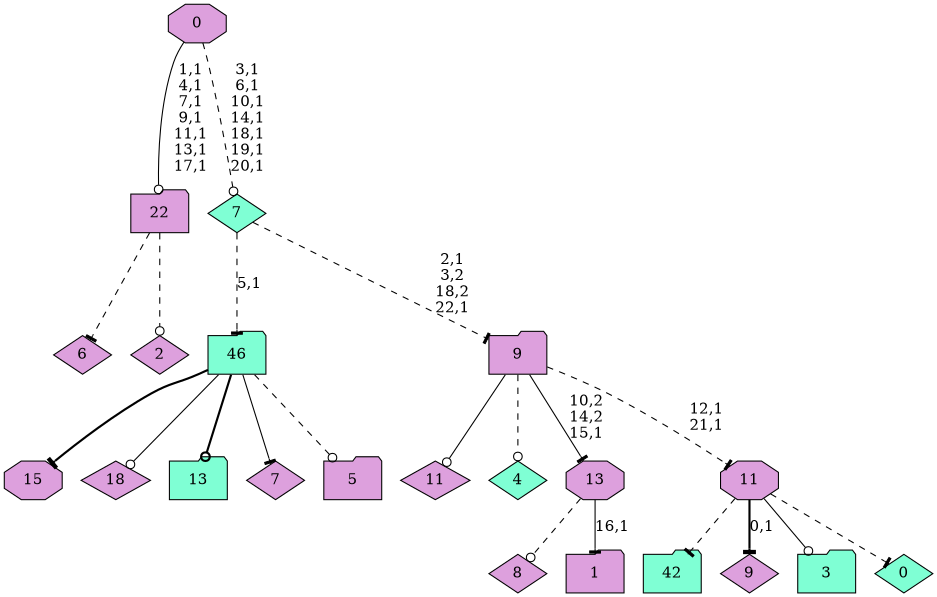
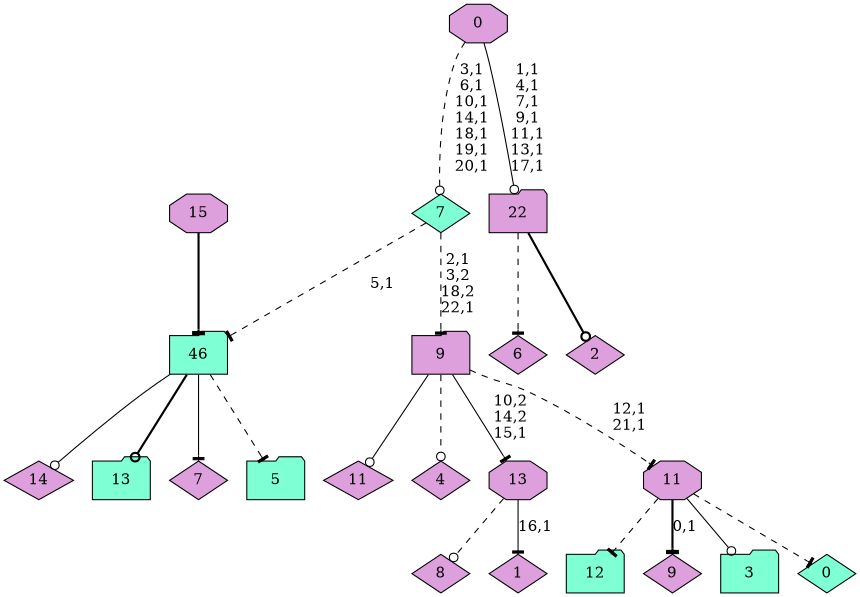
(160, 280) -> (556, 283)
(127, 408) -> (199, 281)
(292, 415) -> (236, 415)
(116, 480) -> (39, 480)
(353, 480) -> (276, 480)
(518, 480) -> (441, 480)
(595, 574) -> (518, 574)
(672, 574) -> (595, 574)
